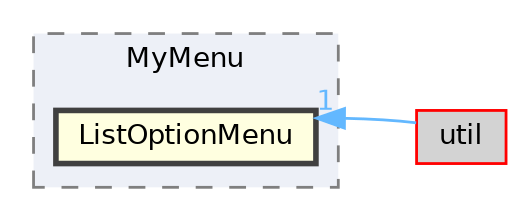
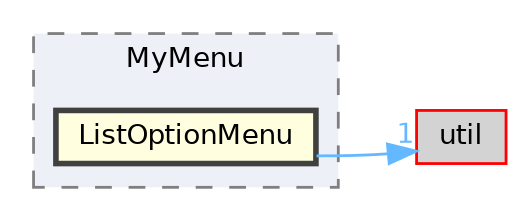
(381, 120) -> (356, 155)
